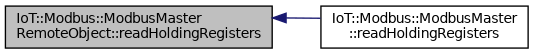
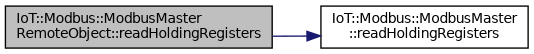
(303, 18) -> (290, 36)
